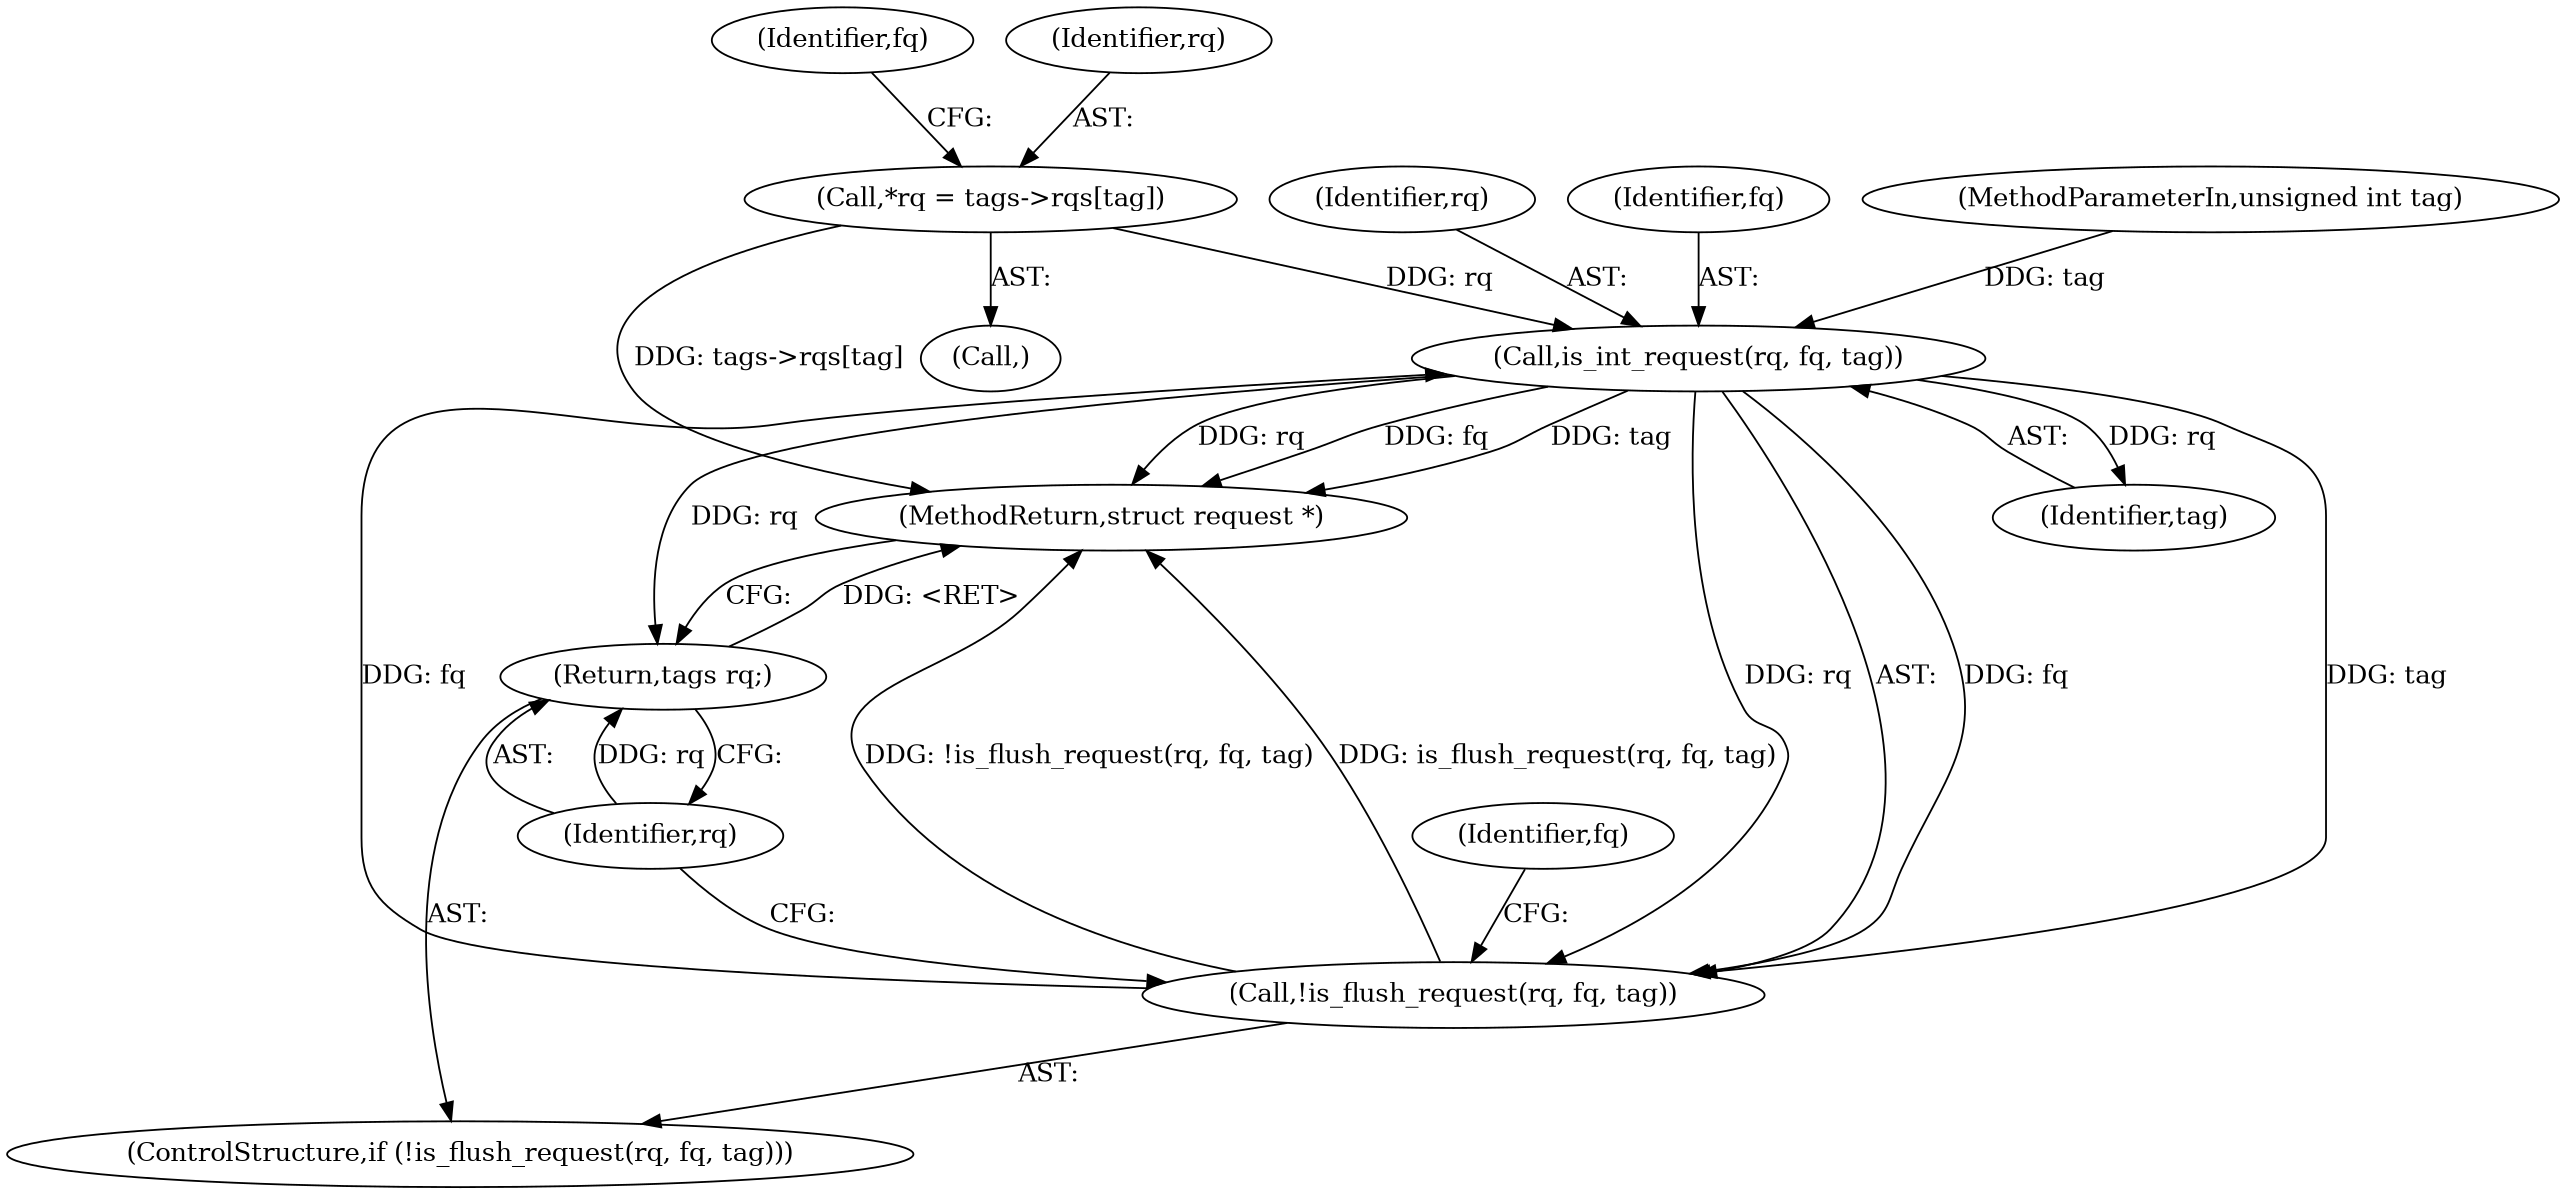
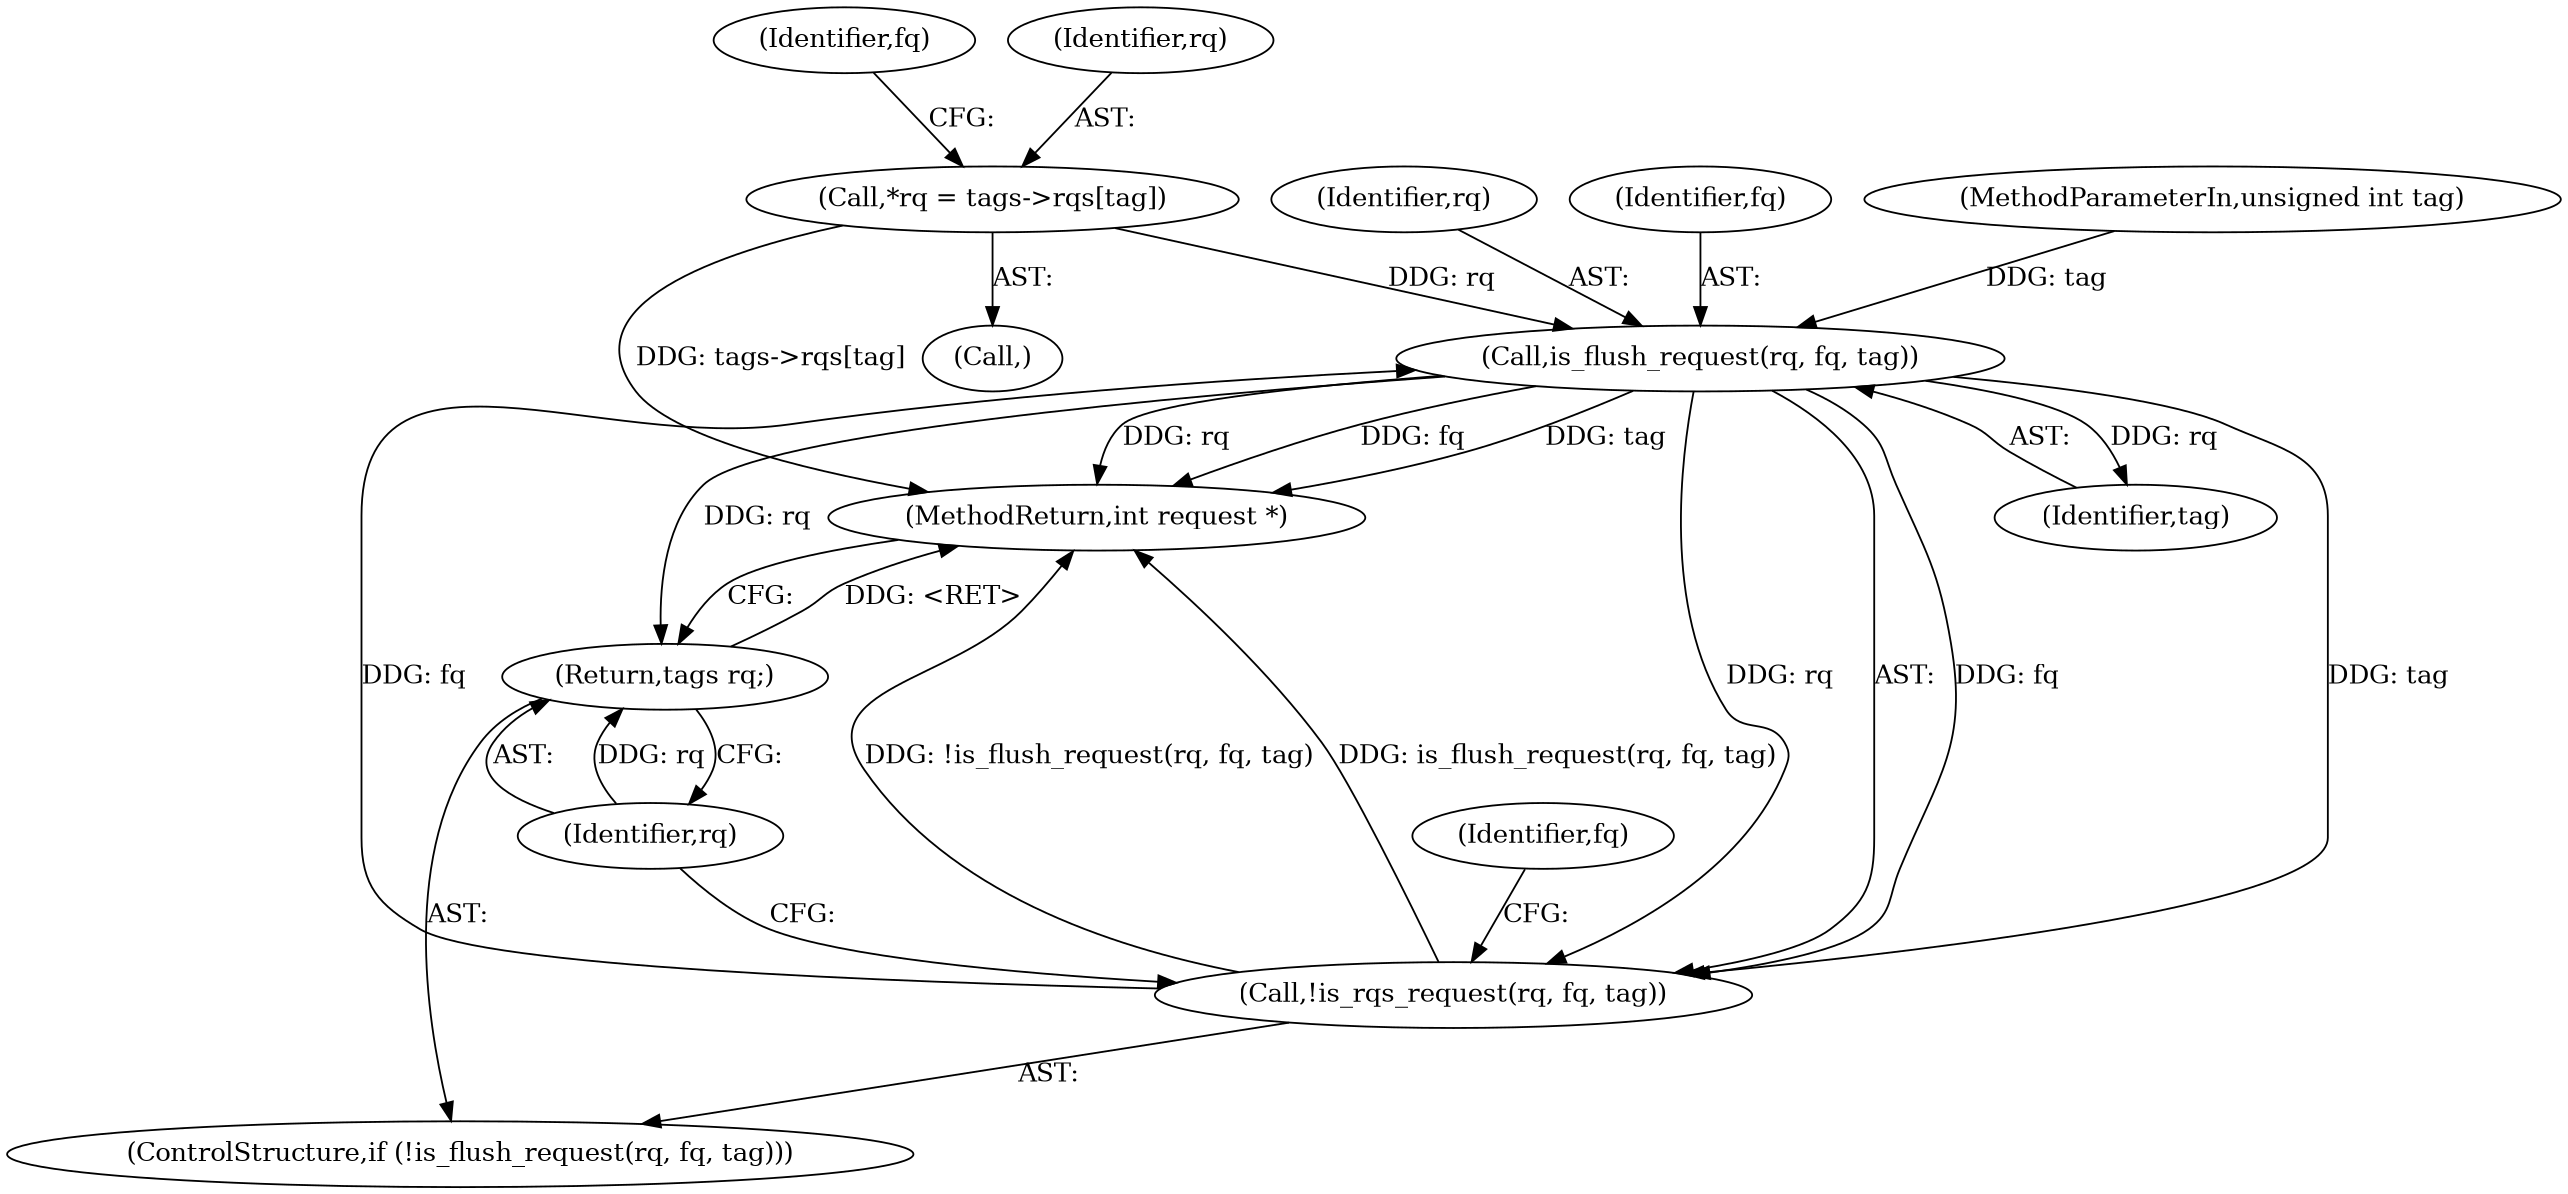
(1699, 359) -> (1700, 359)
(1111, 518) -> (1097, 518)
(1454, 995) -> (1454, 995)
